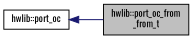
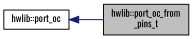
(146, 20) -> (146, 20)
